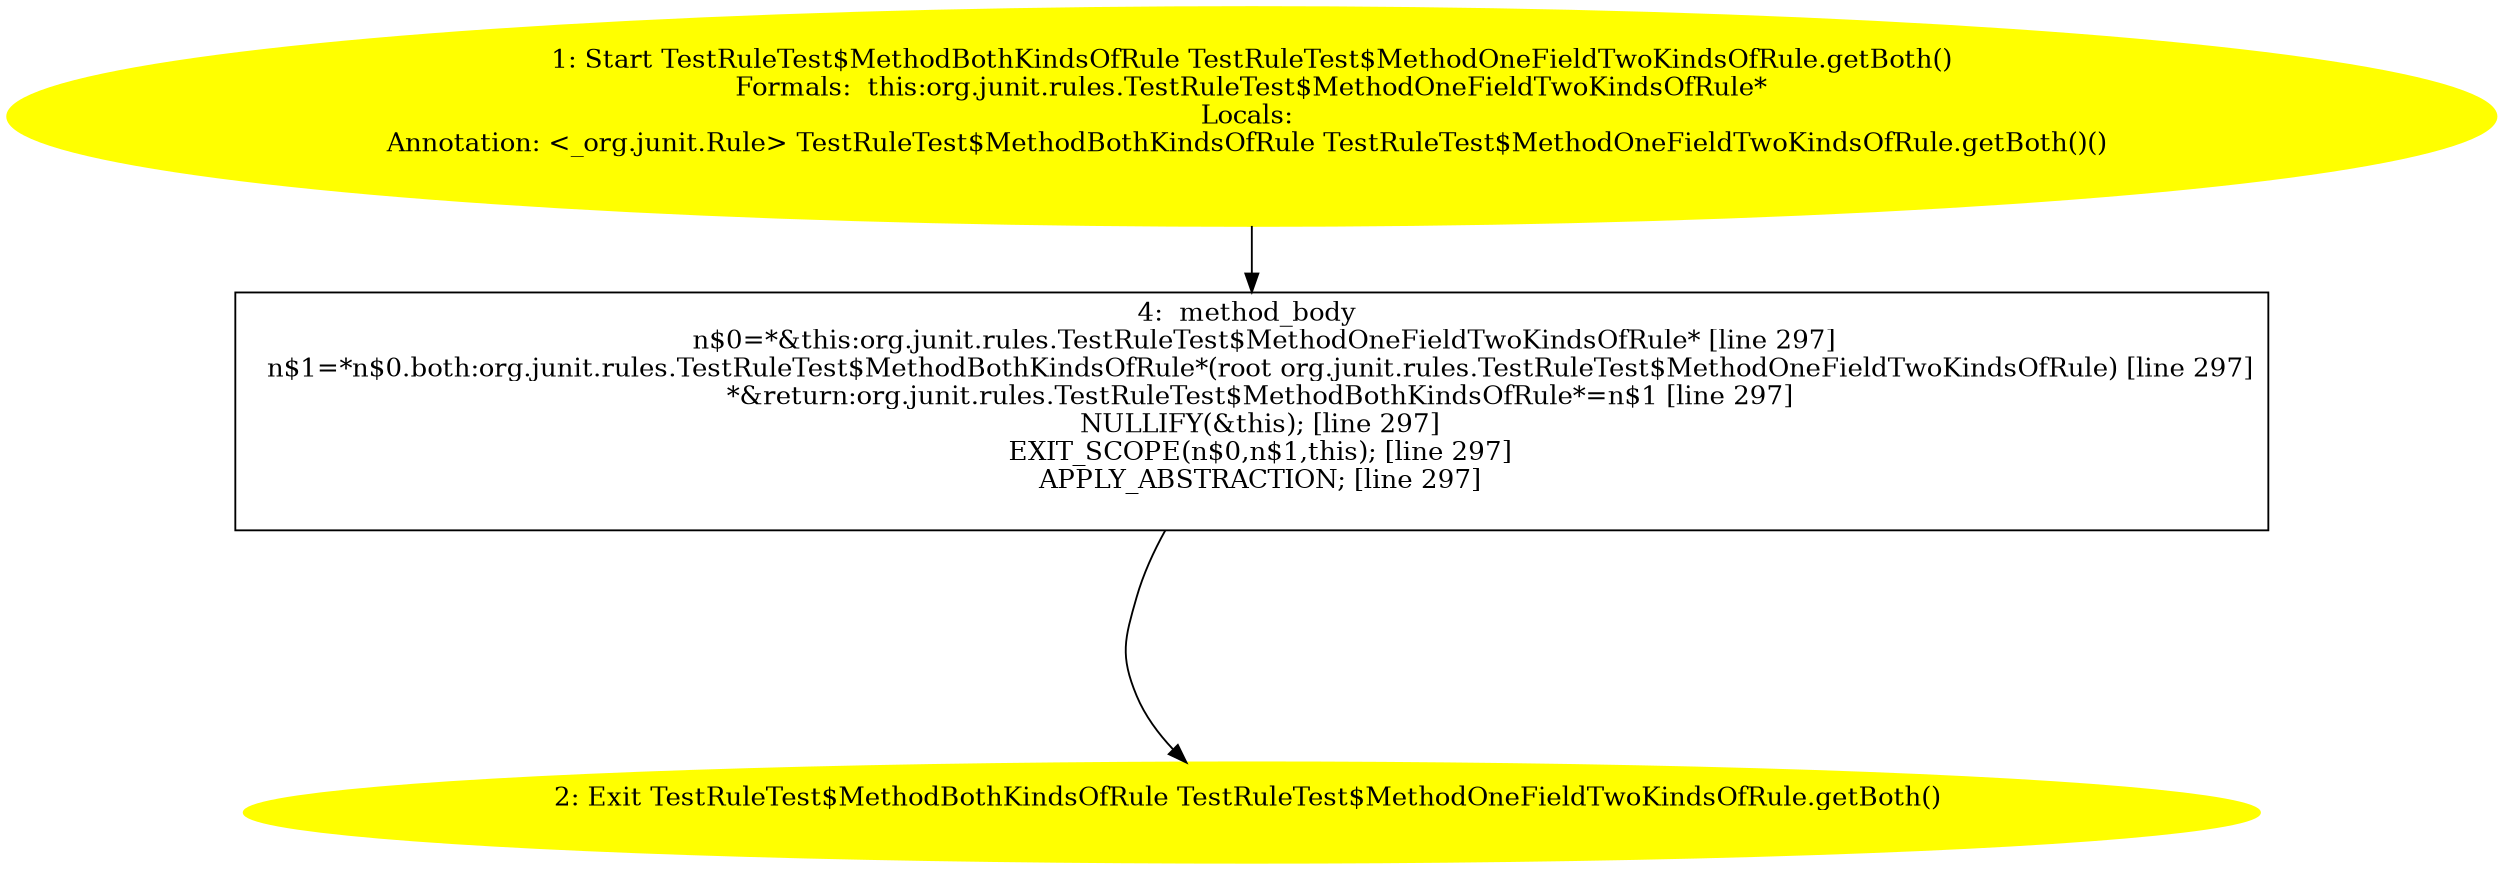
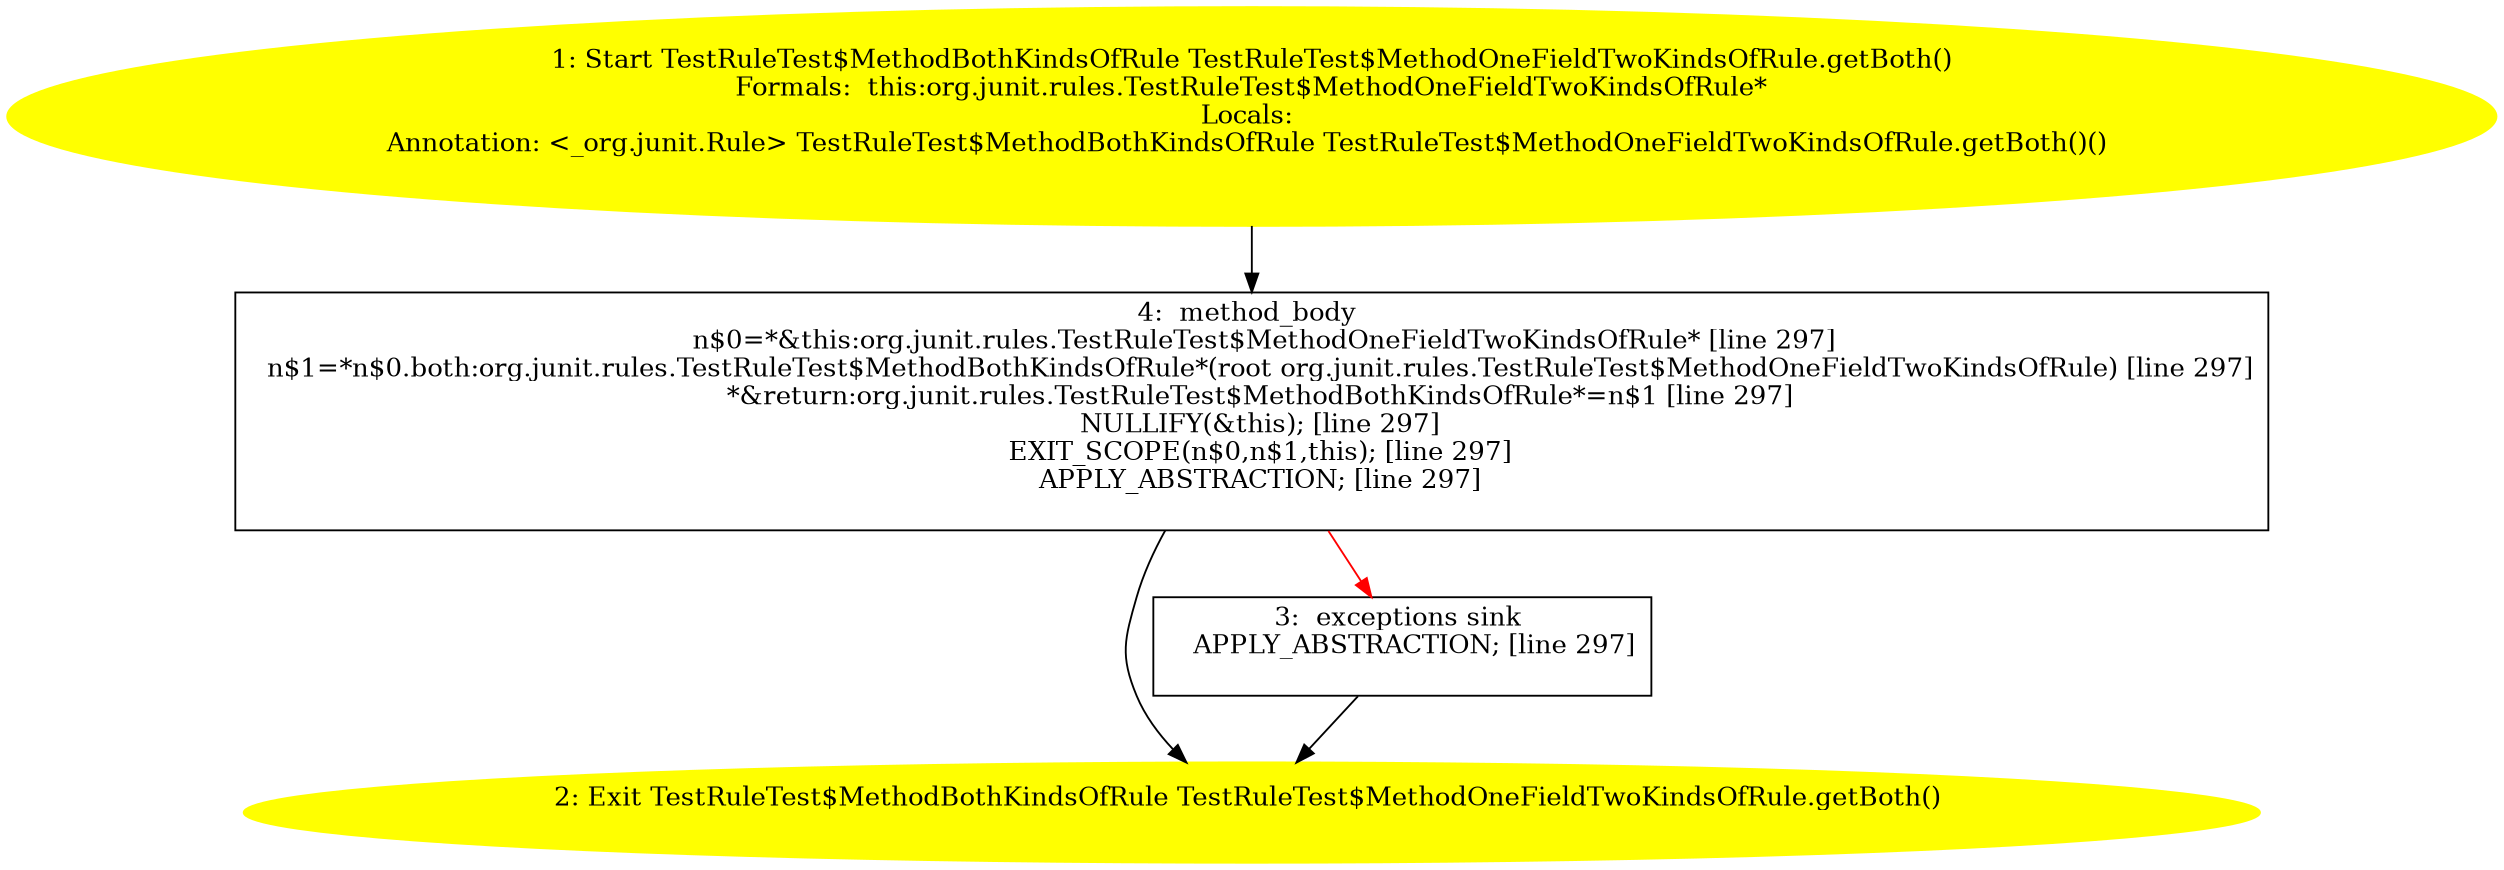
none -> (1402, 646)
